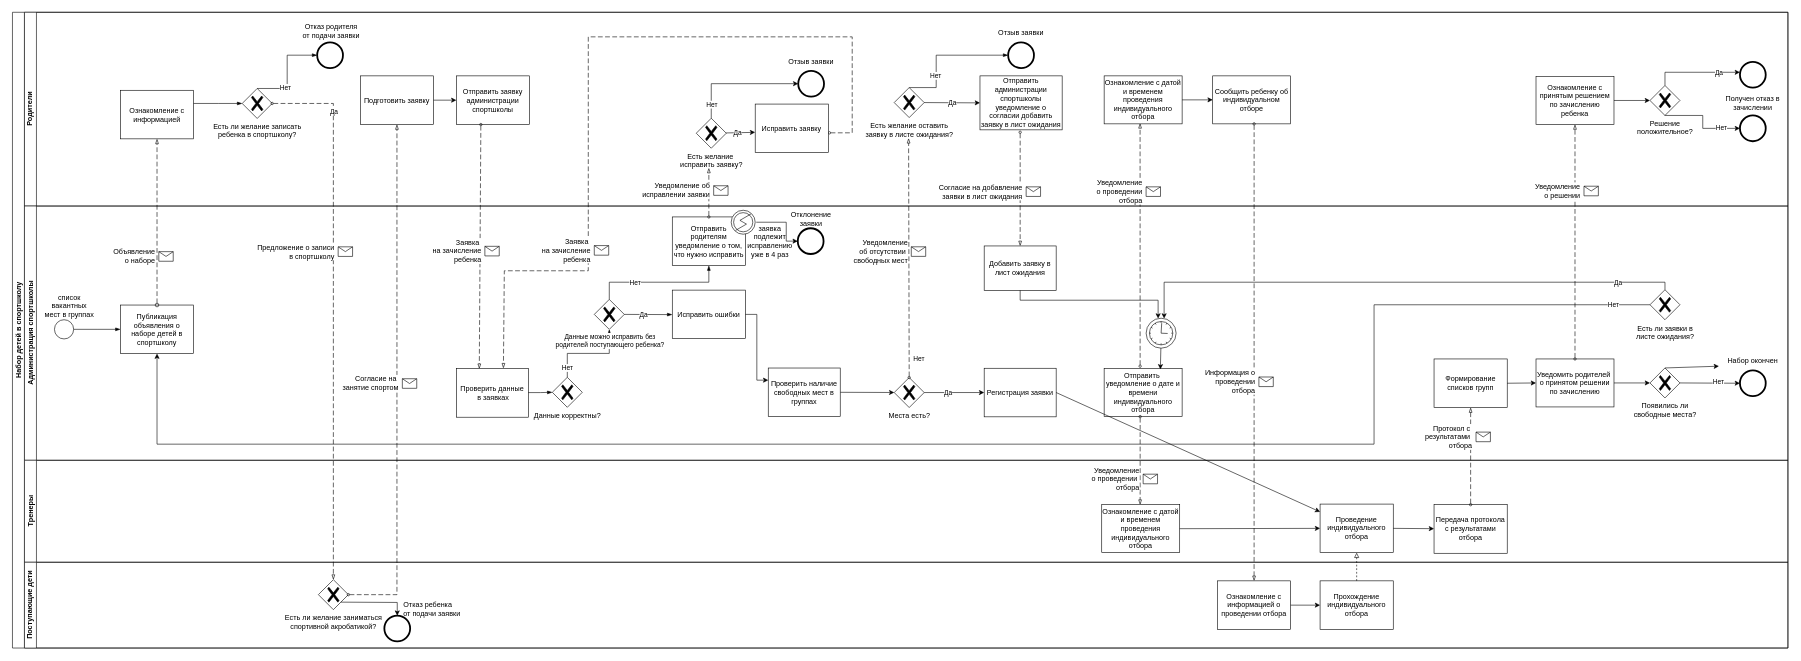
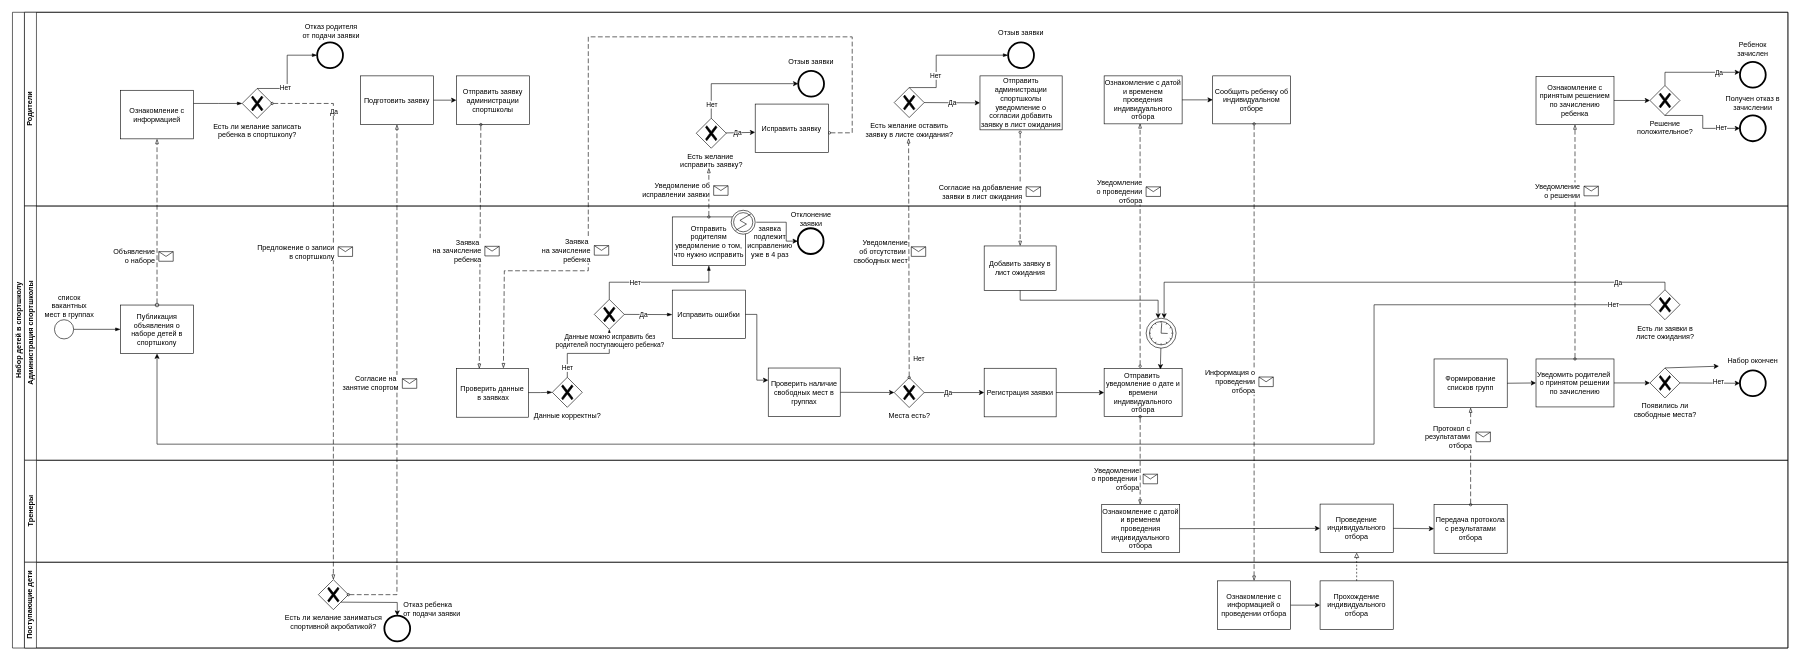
none -> (1753, 49)
(1111, 417) -> (1078, 393)
